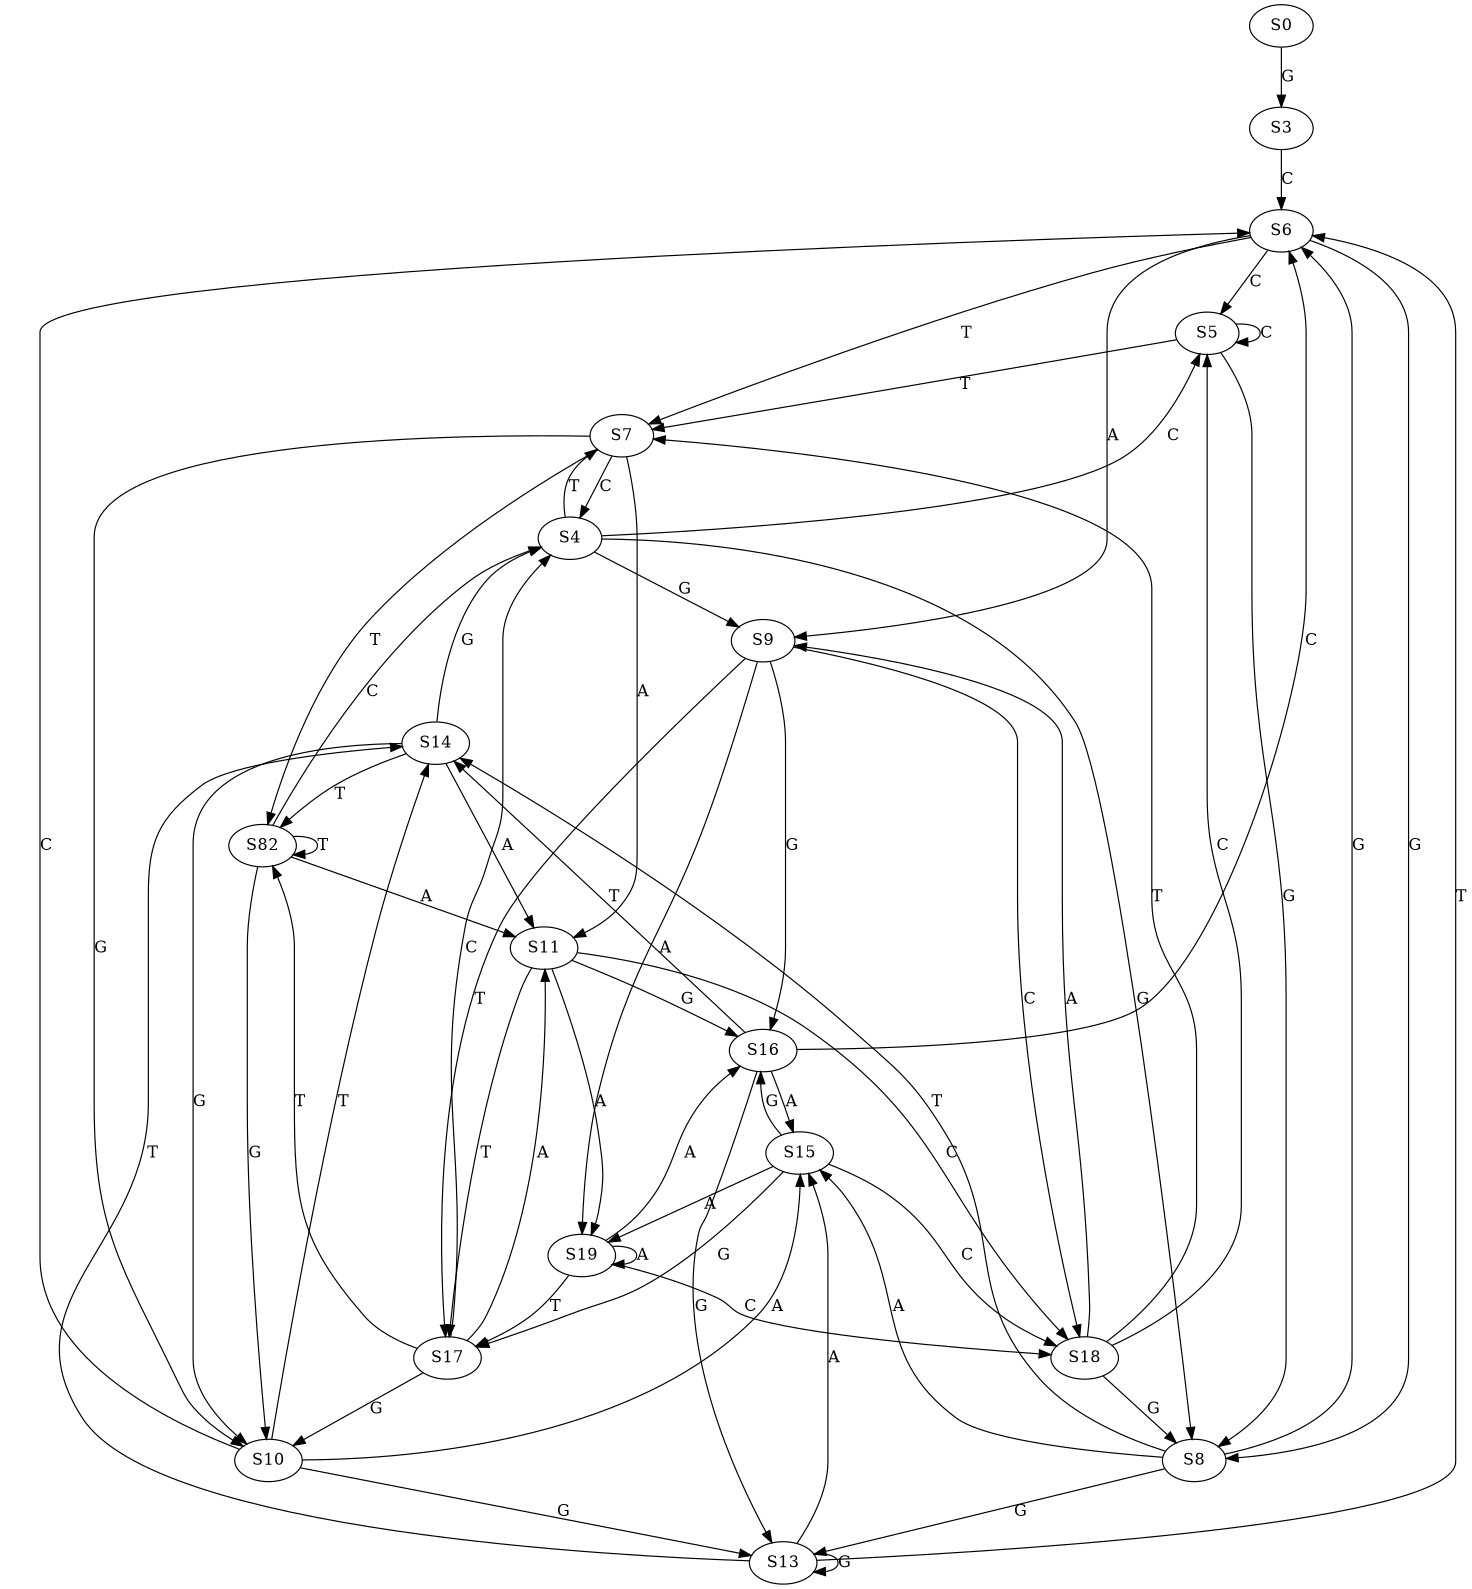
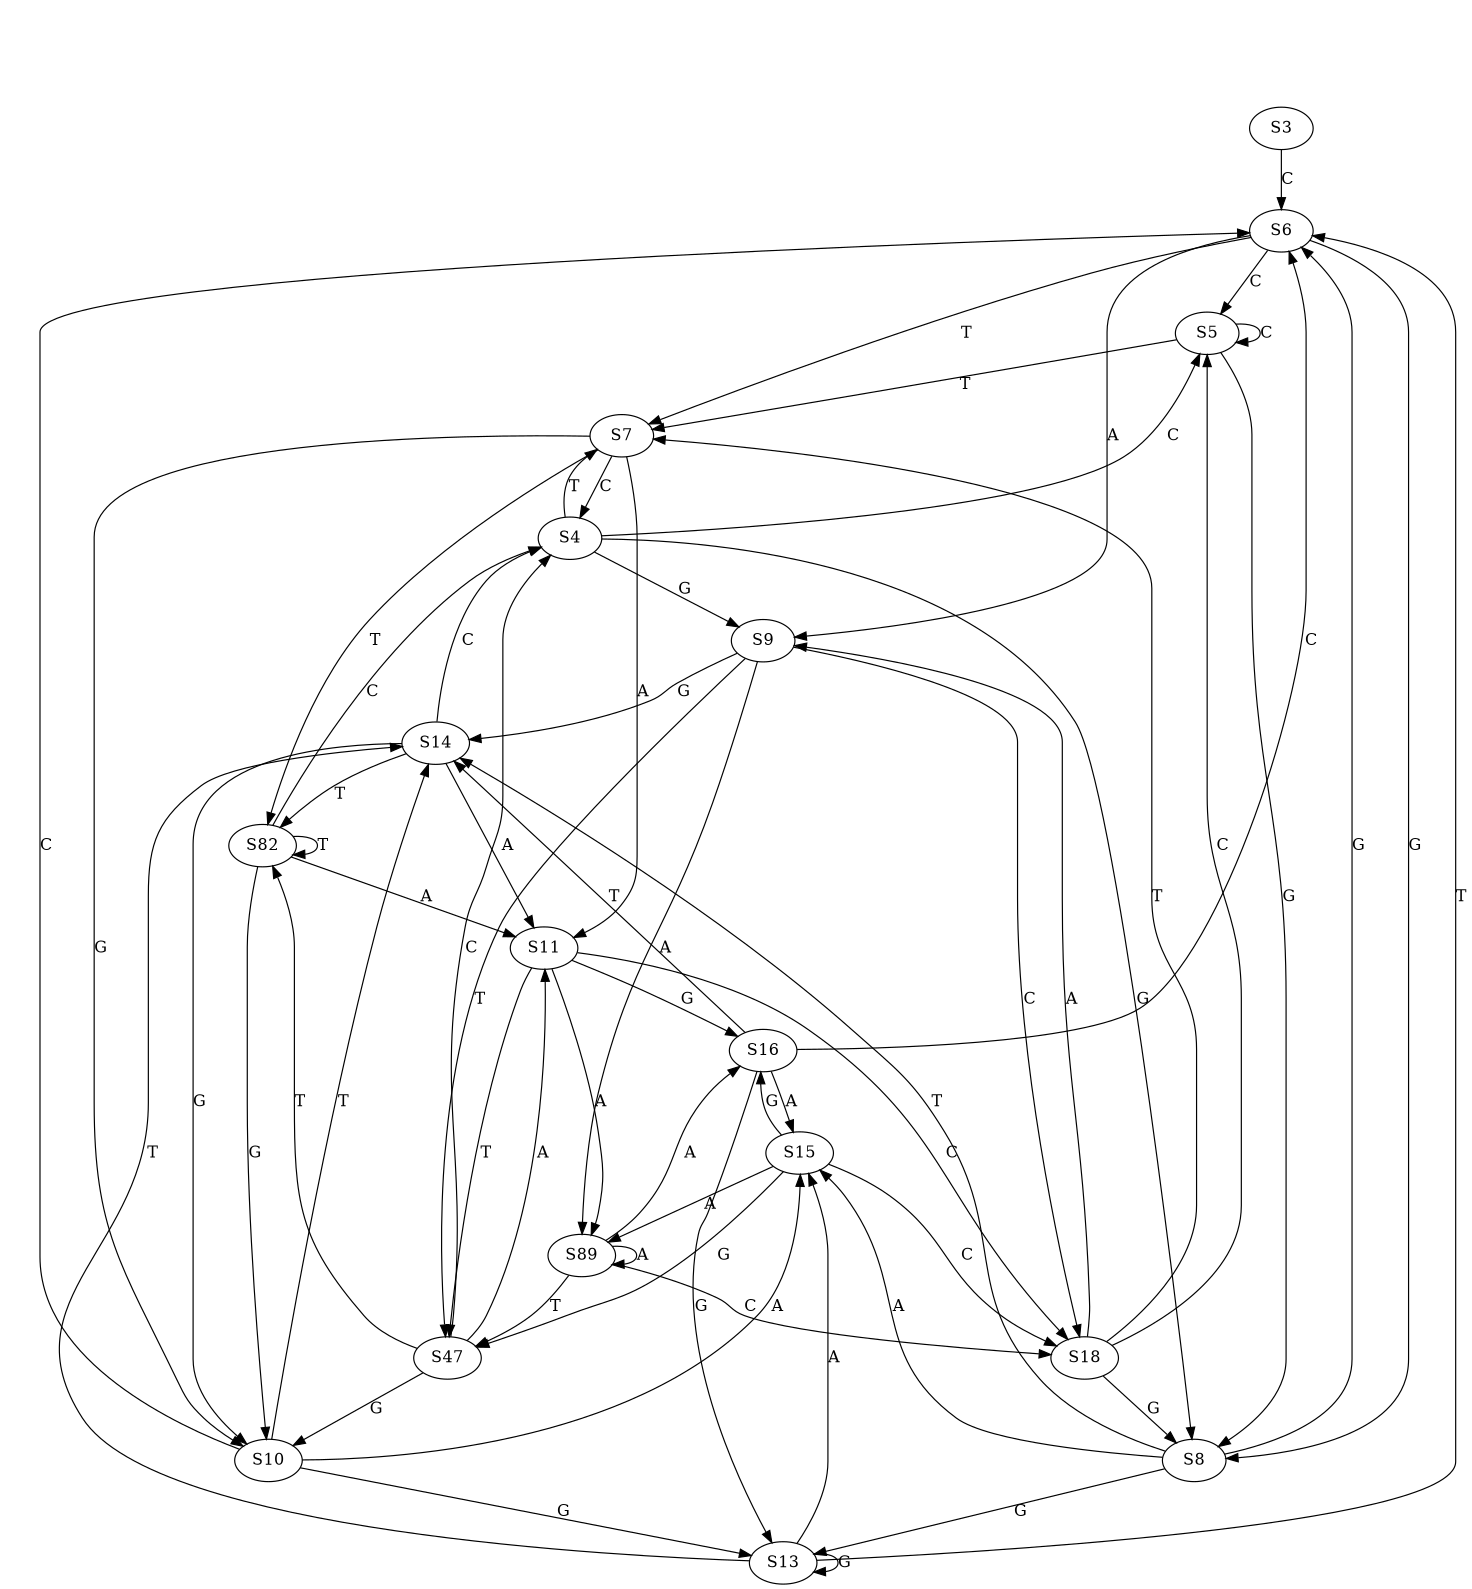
(1281, 26) -> none
(468, 641) -> (468, 641)
(786, 840) -> (615, 713)
(582, 1256) -> (582, 1256)
(447, 1358) -> (447, 1358)
